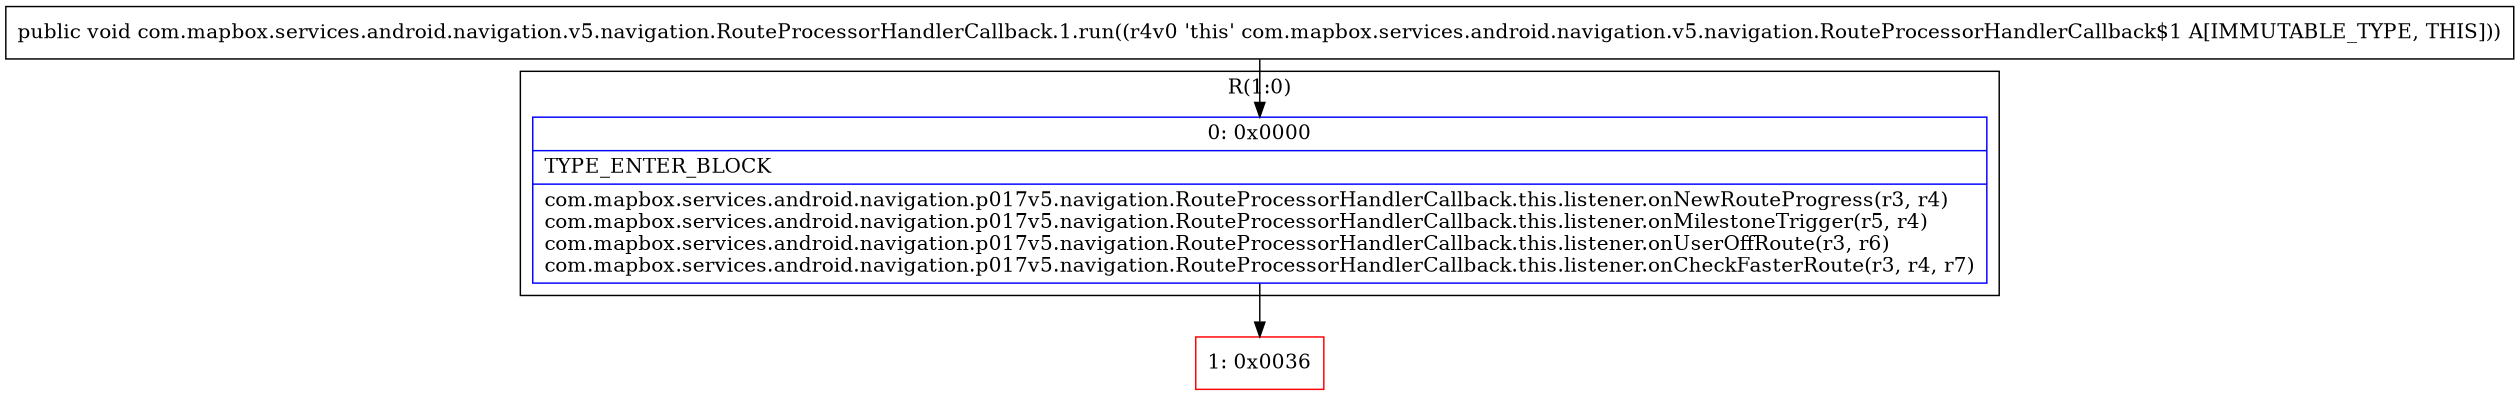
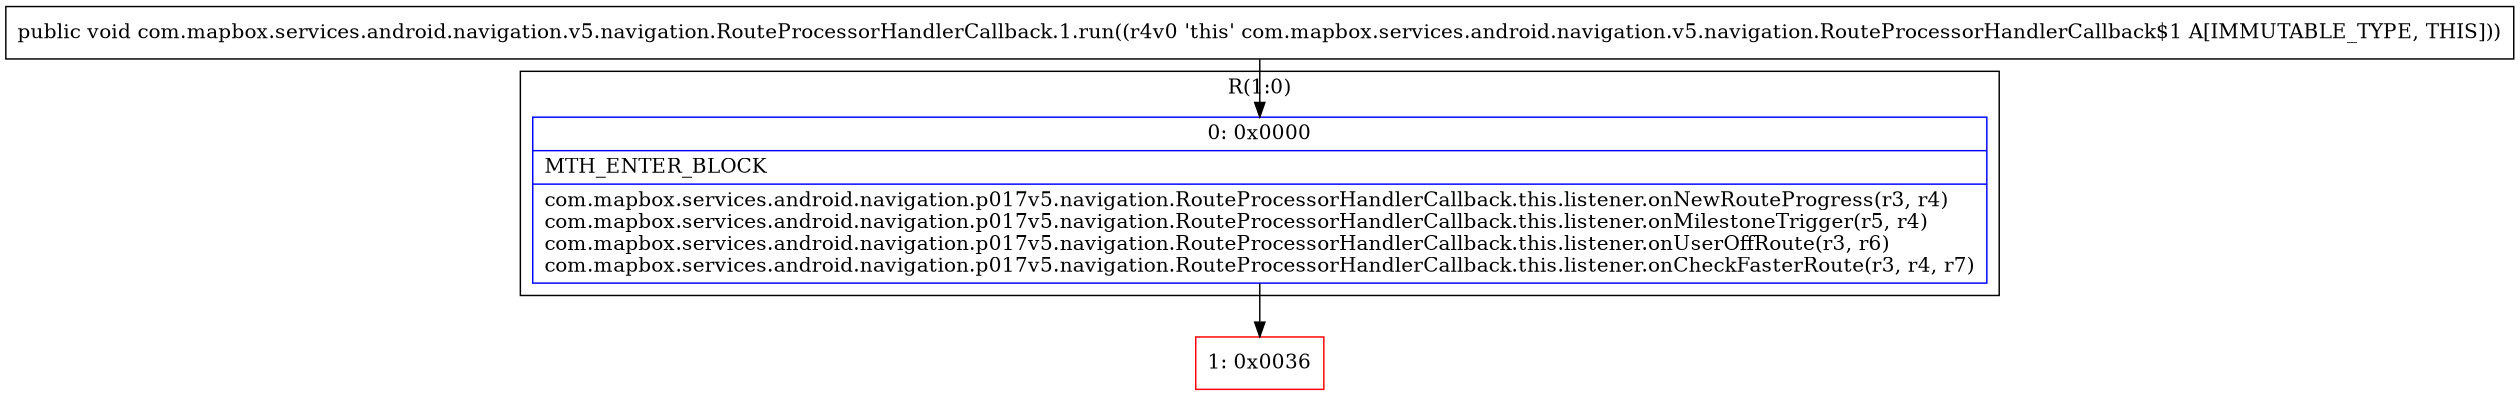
(659, 167) -> (656, 167)
